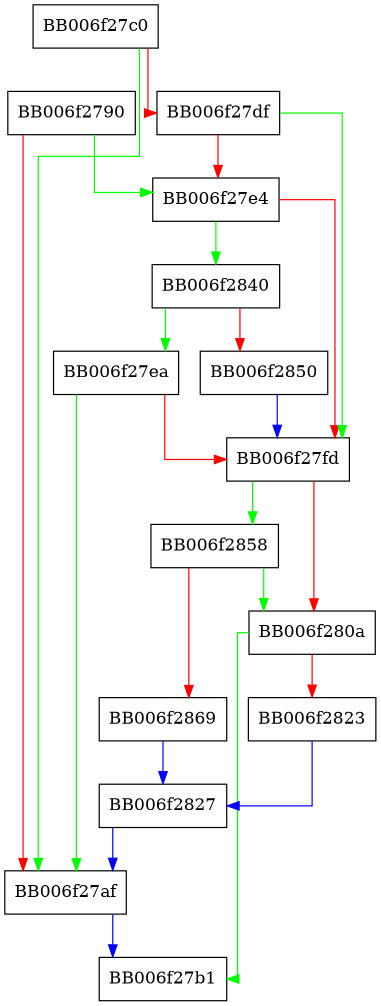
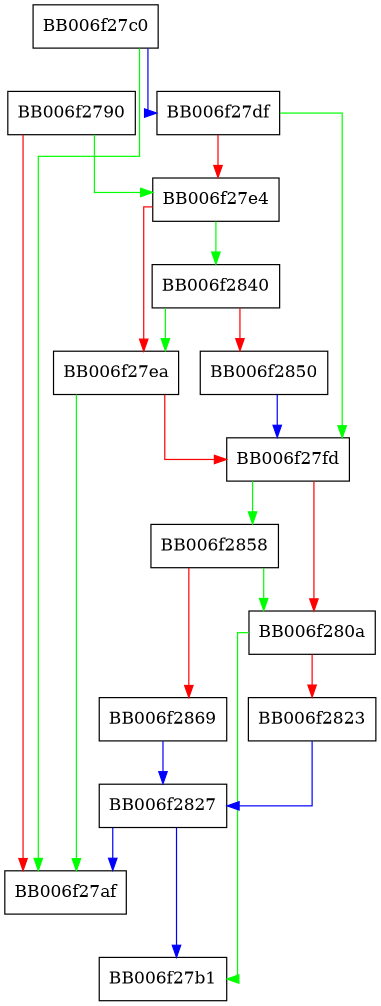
(148, 81) -> (148, 81)
(335, 285) -> (144, 269)
(113, 930) -> (177, 887)
